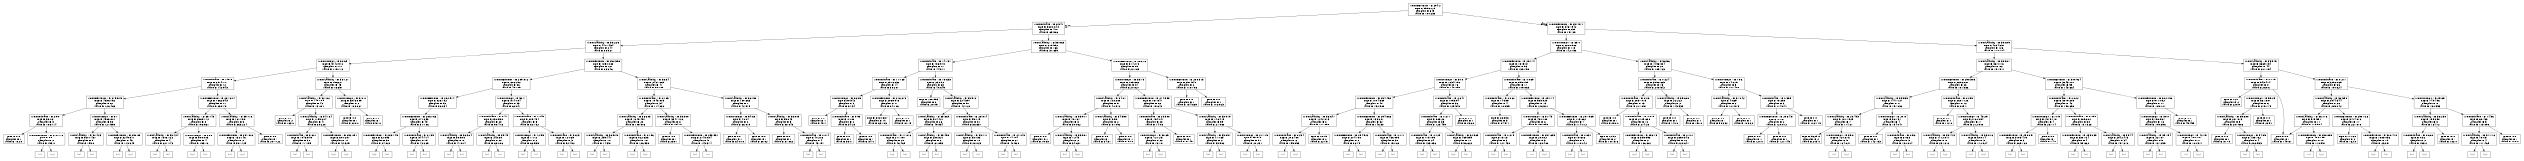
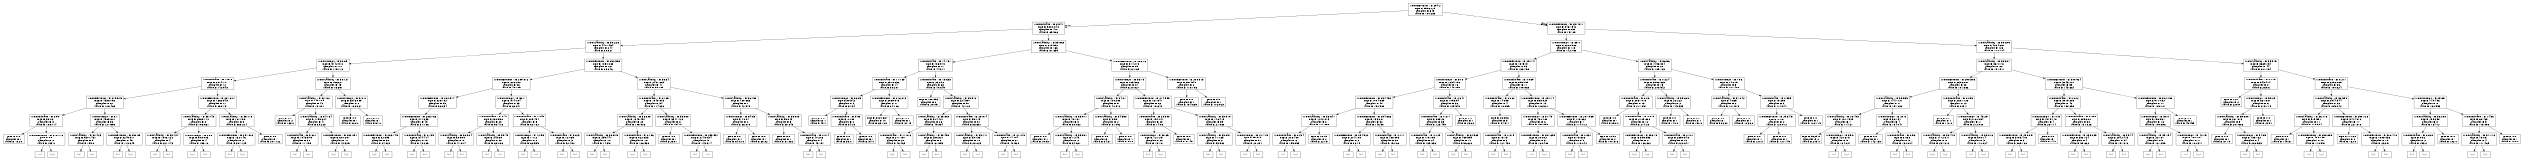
(2283, 109) -> (2261, 92)
(1520, 129) -> (1500, 128)
